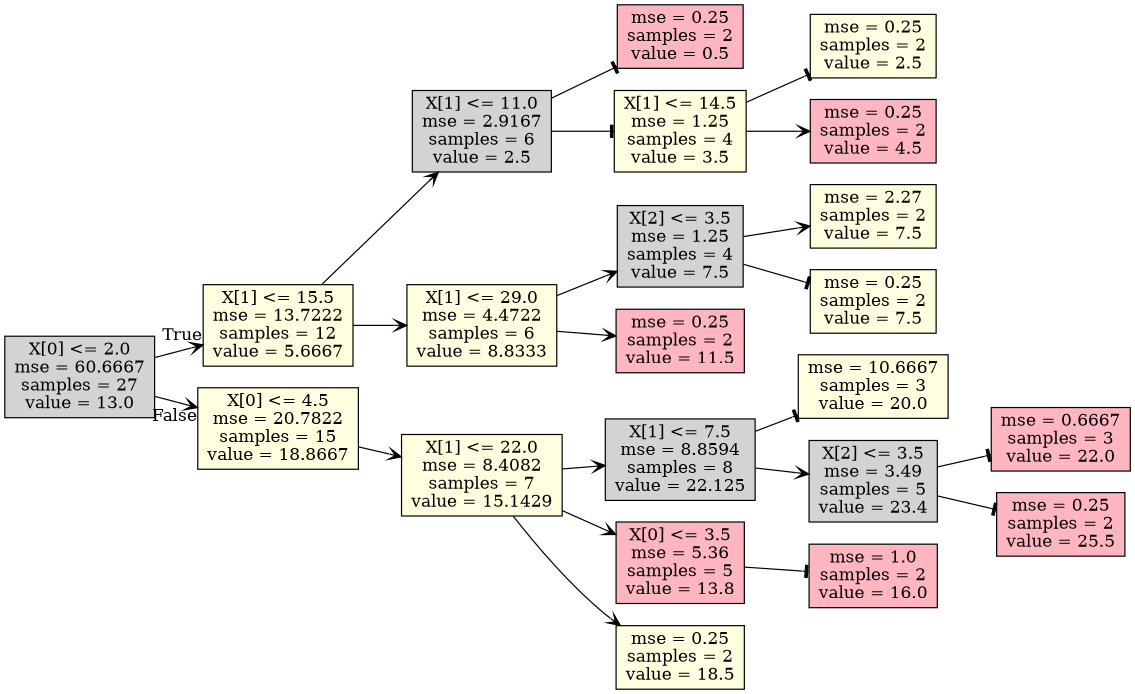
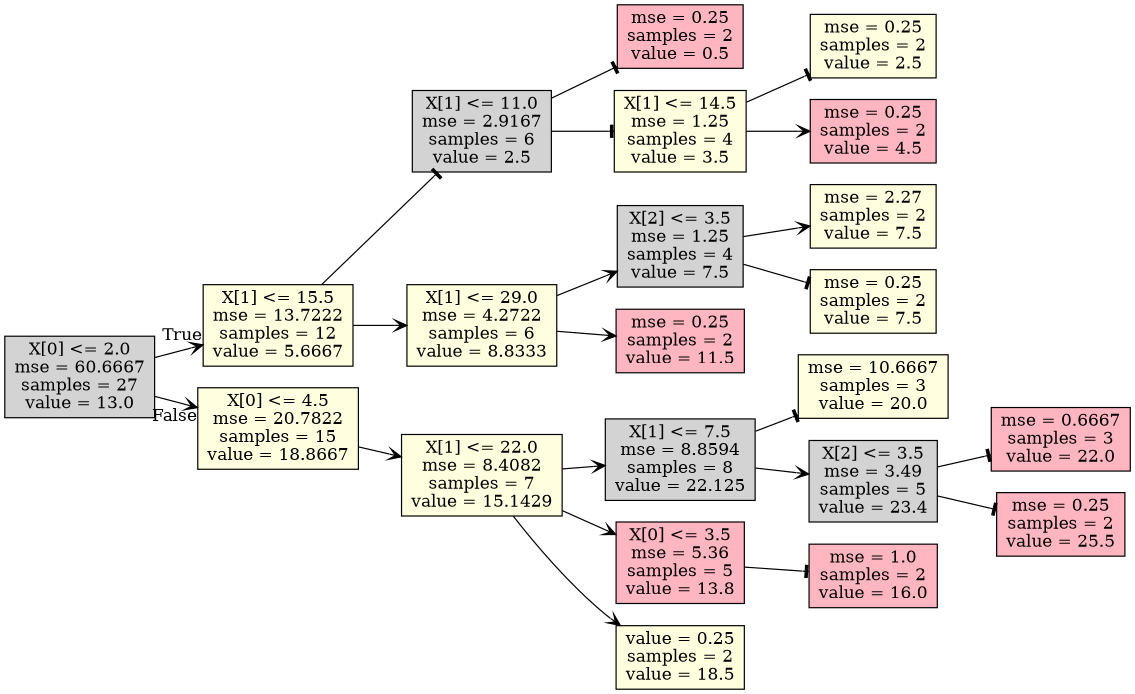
(378, 230) -> (378, 230)
(482, 325) -> (482, 325)
(680, 657) -> (680, 657)
